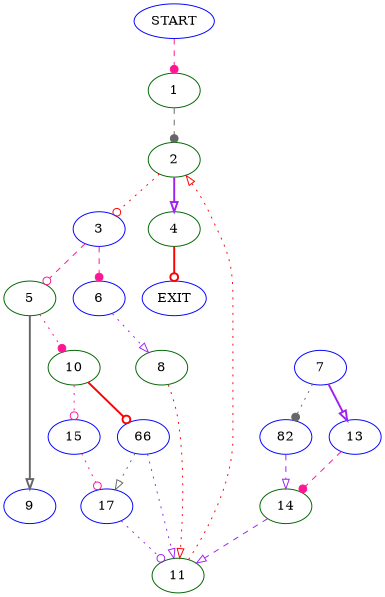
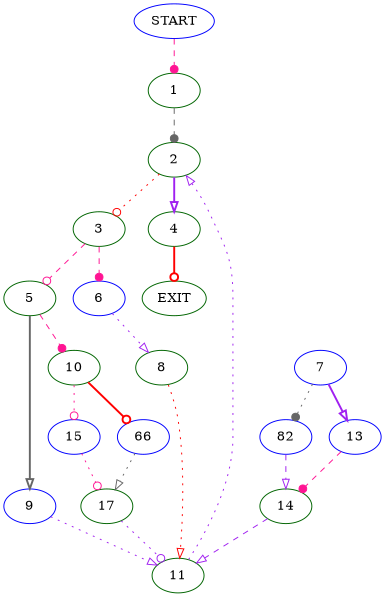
(99, 229) -> (99, 229)
(174, 298) -> (174, 298)
(50, 330) -> (50, 330)
(233, 372) -> (233, 372)
(160, 502) -> (100, 539)
(107, 506) -> (107, 506)
